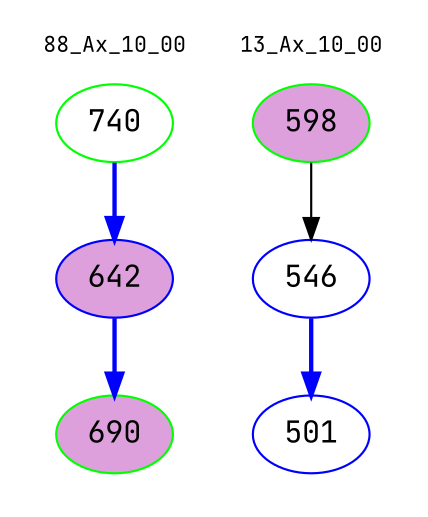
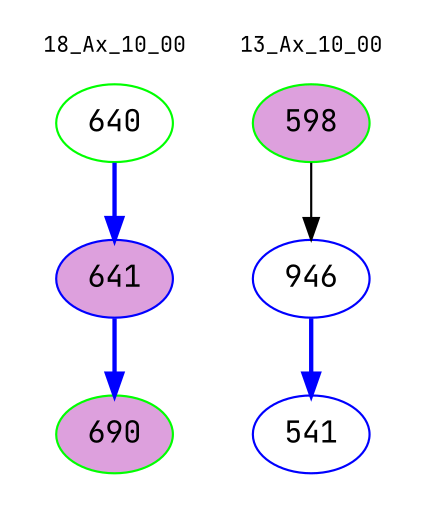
(116, 46) -> (116, 46)
(115, 123) -> (115, 123)
(115, 279) -> (115, 279)
(311, 279) -> (311, 279)
(311, 434) -> (311, 434)
